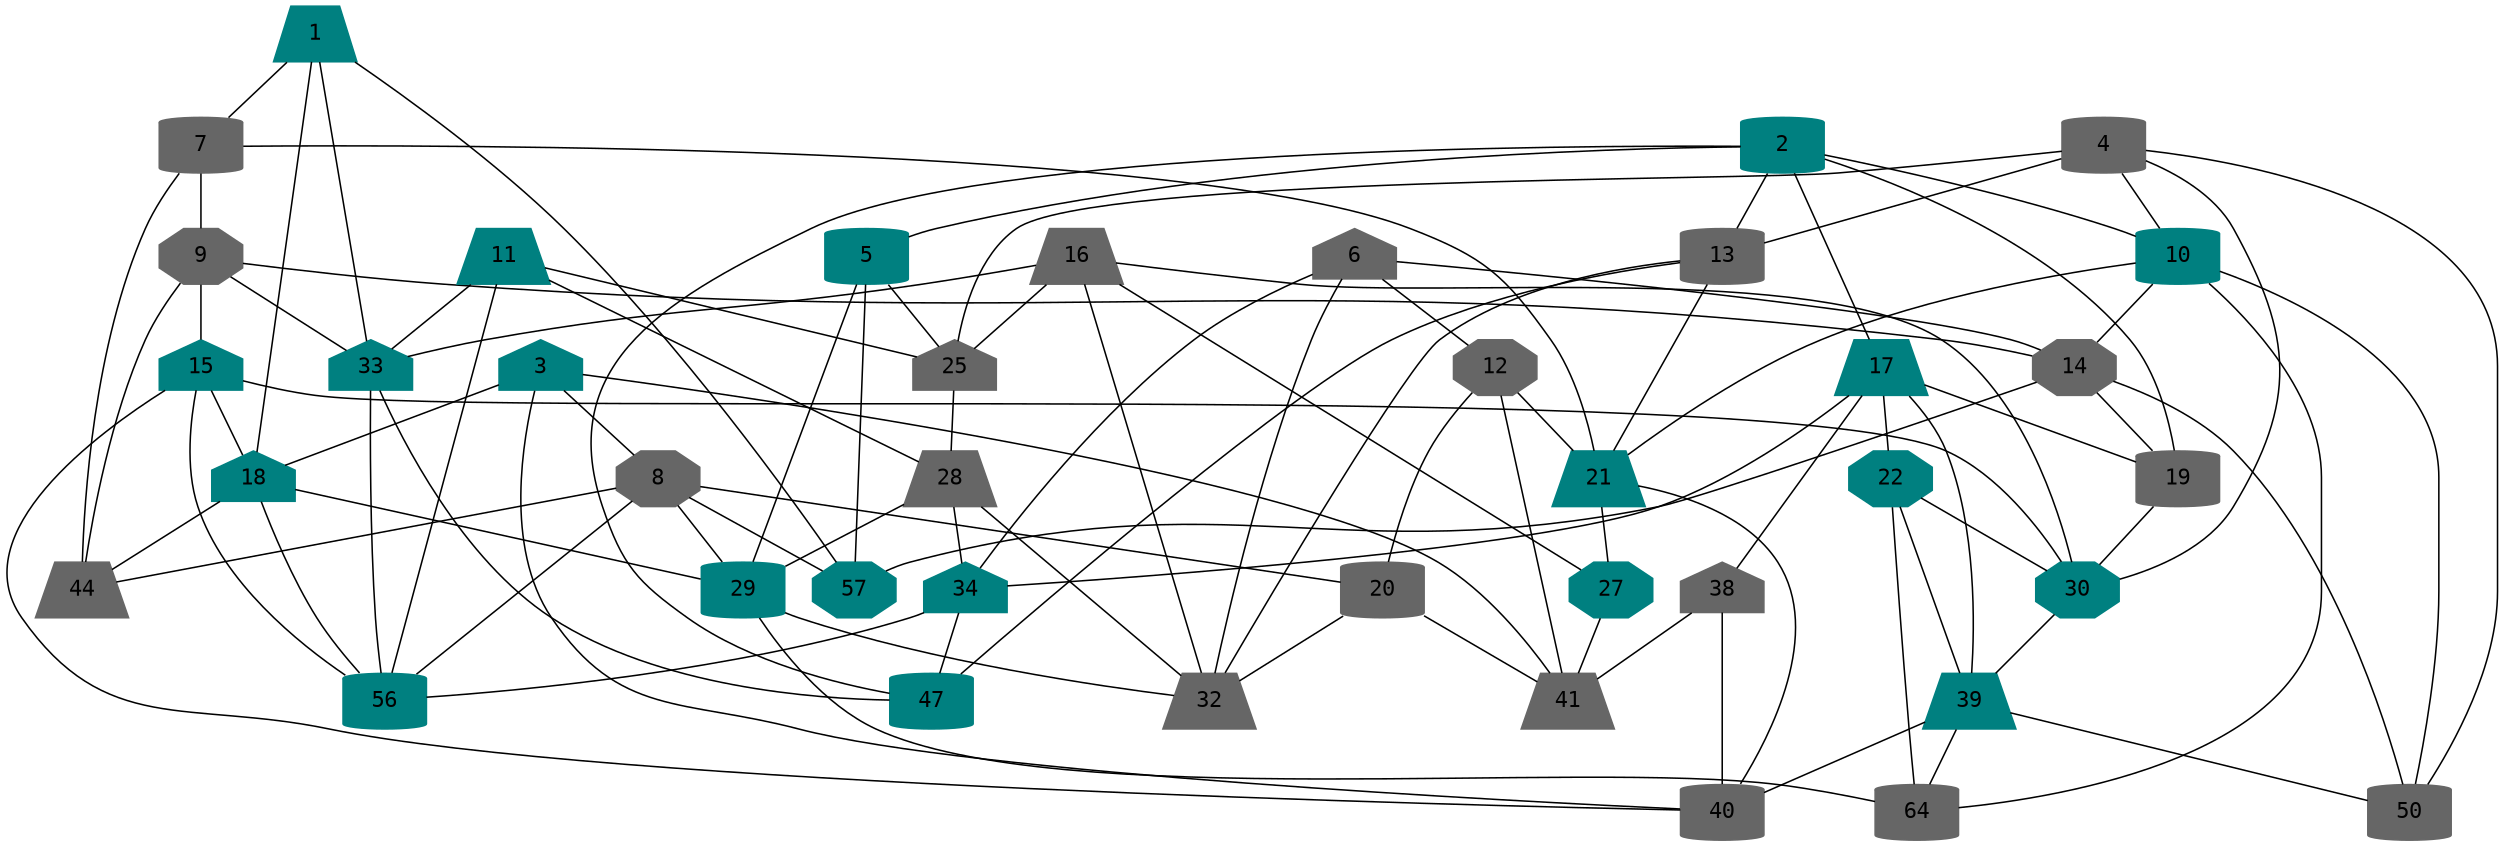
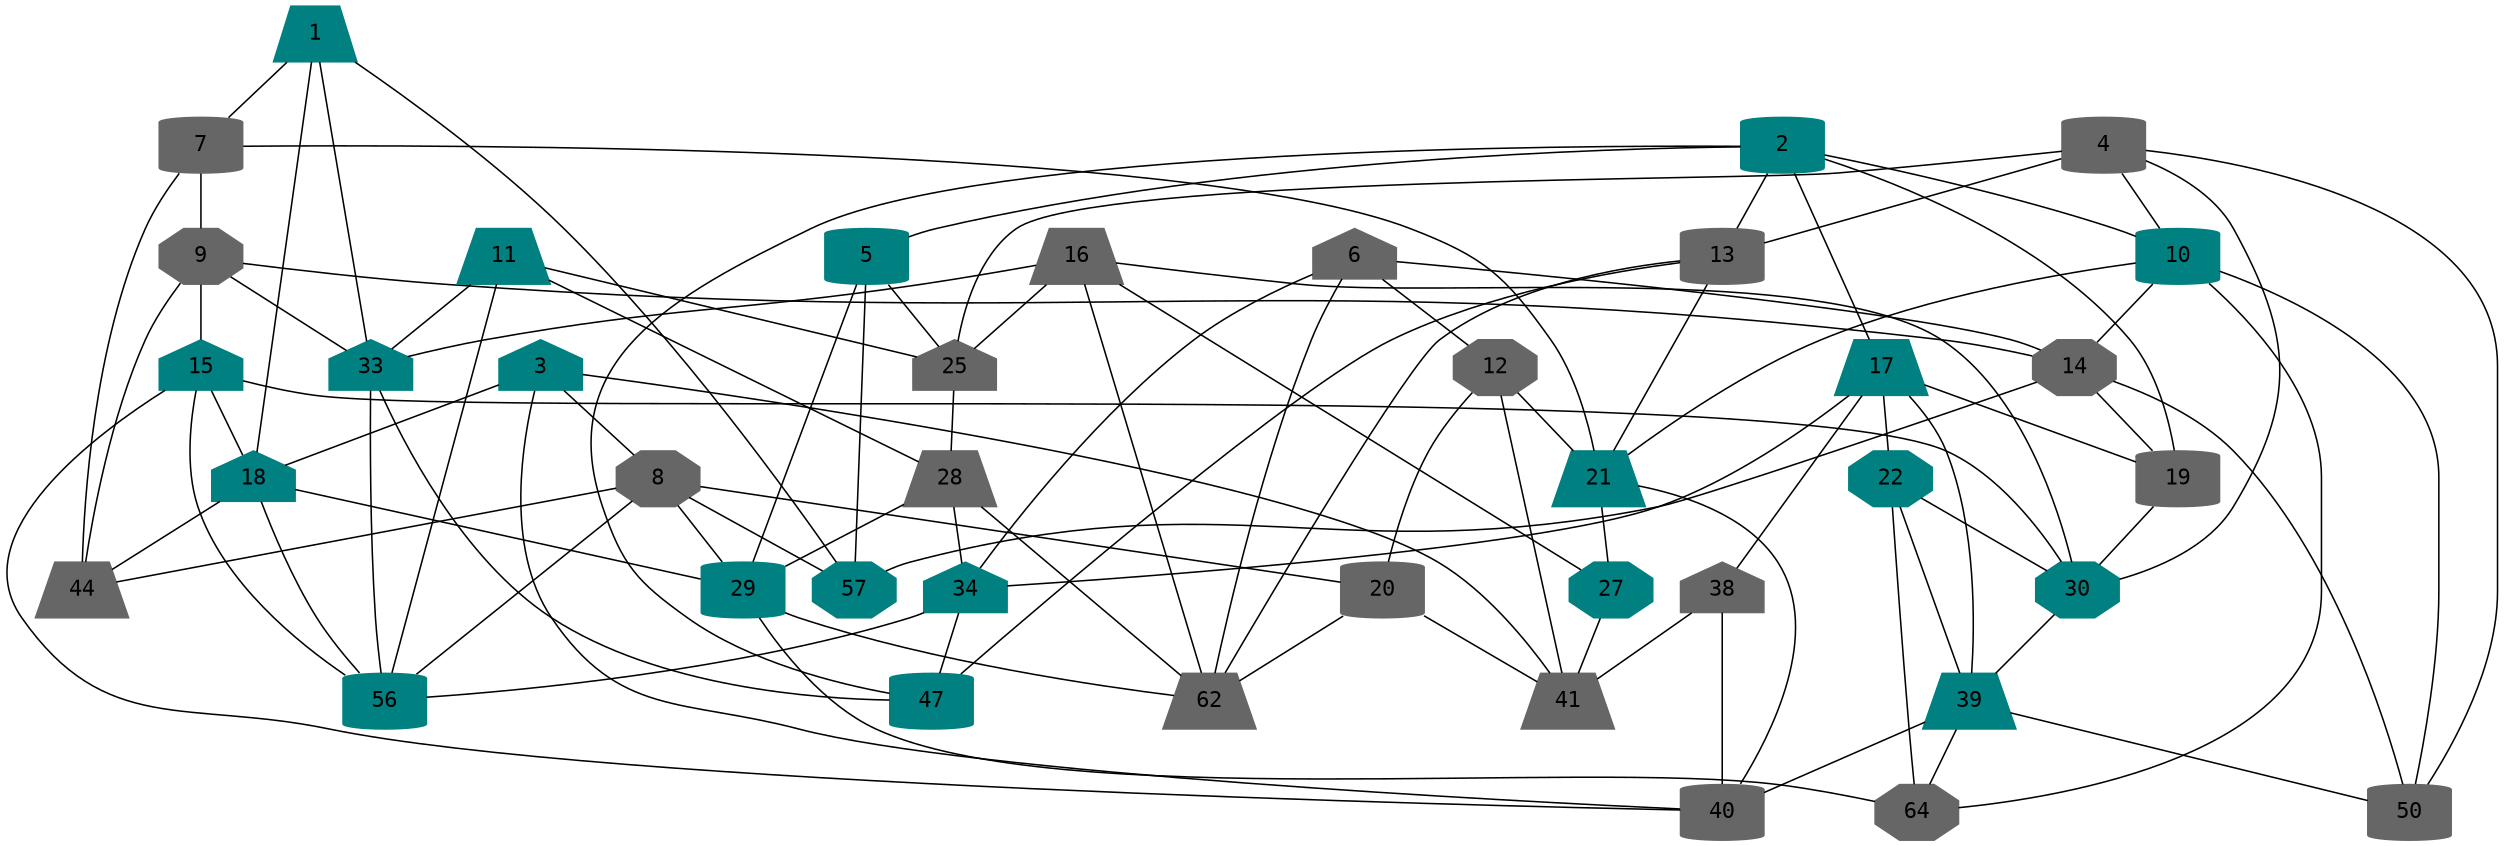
(1209, 701) -> (1209, 701)
(1917, 812) -> (1917, 812)
